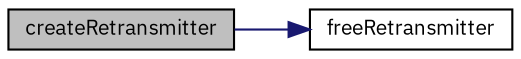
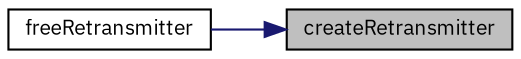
(261, 30) -> (238, 30)
